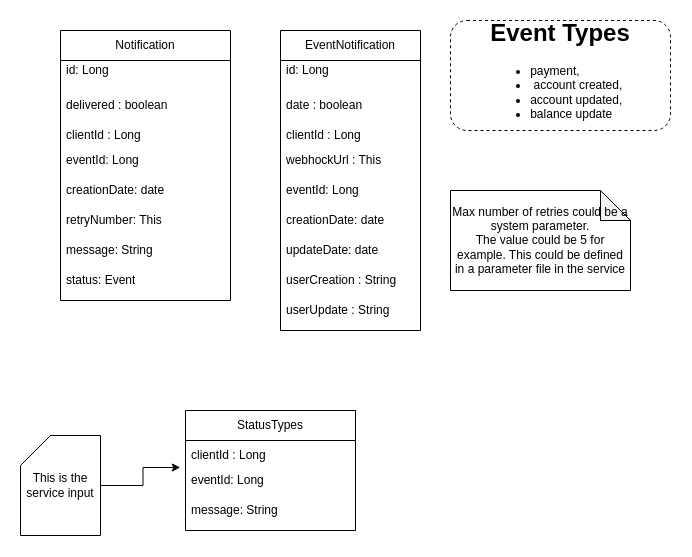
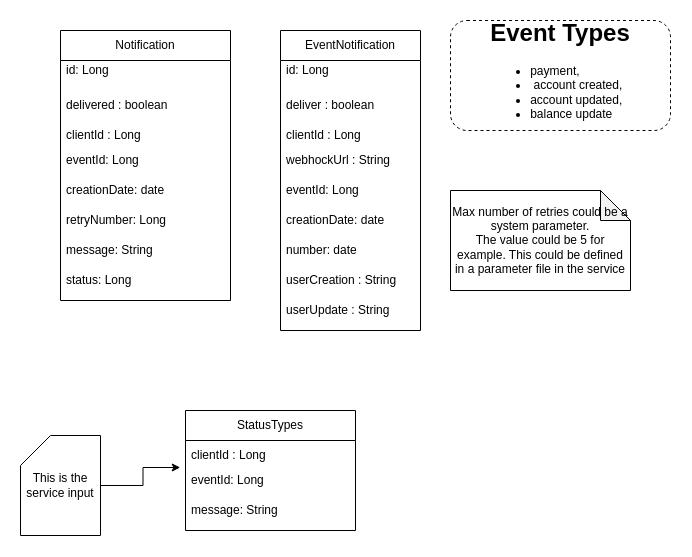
(327, 106) -> (334, 106)
(336, 166) -> (343, 166)
(119, 226) -> (121, 226)
(337, 256) -> (324, 256)
(107, 286) -> (104, 286)
